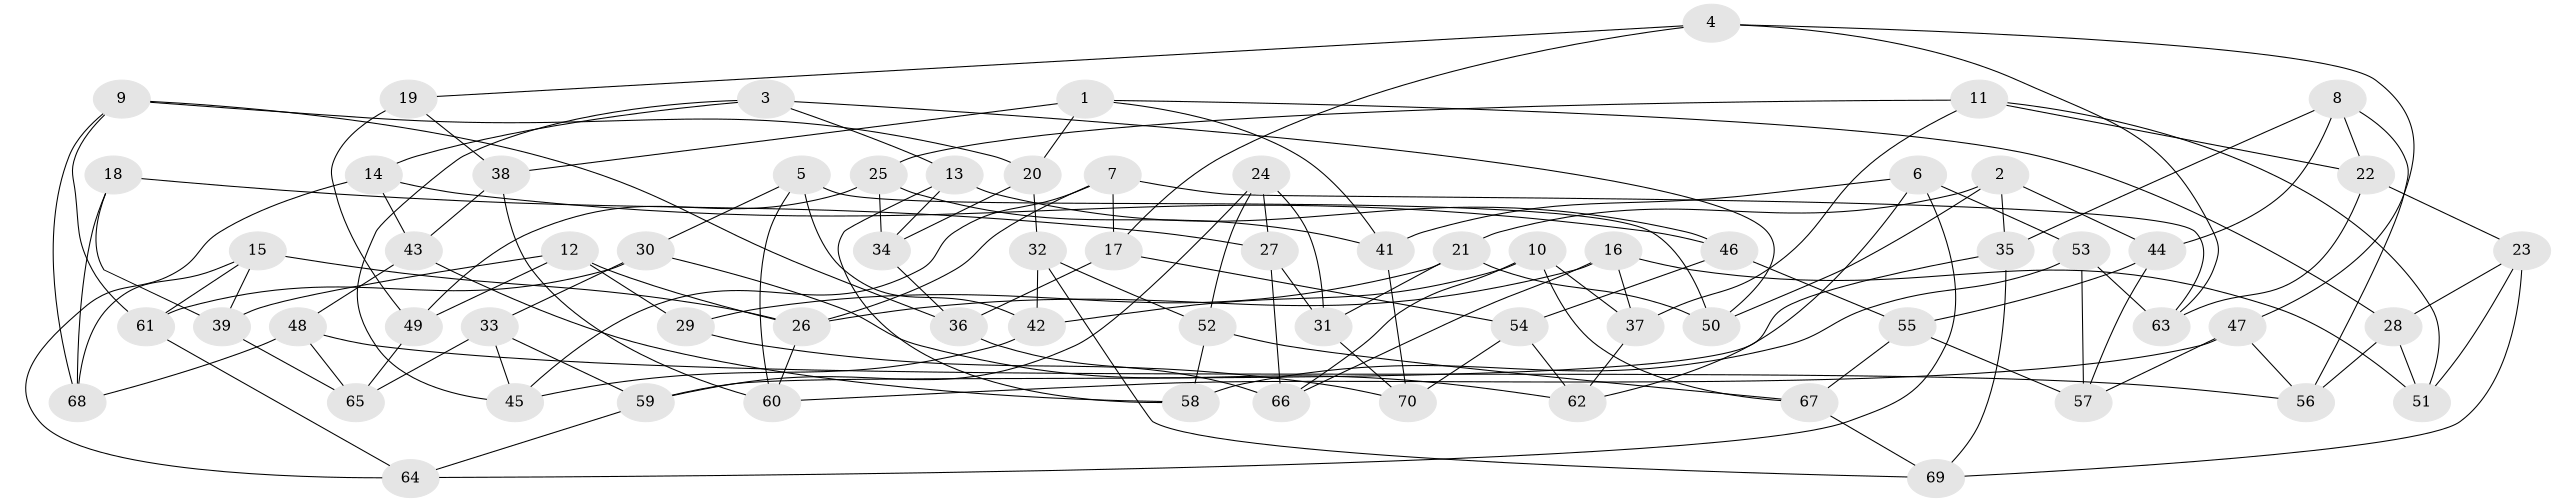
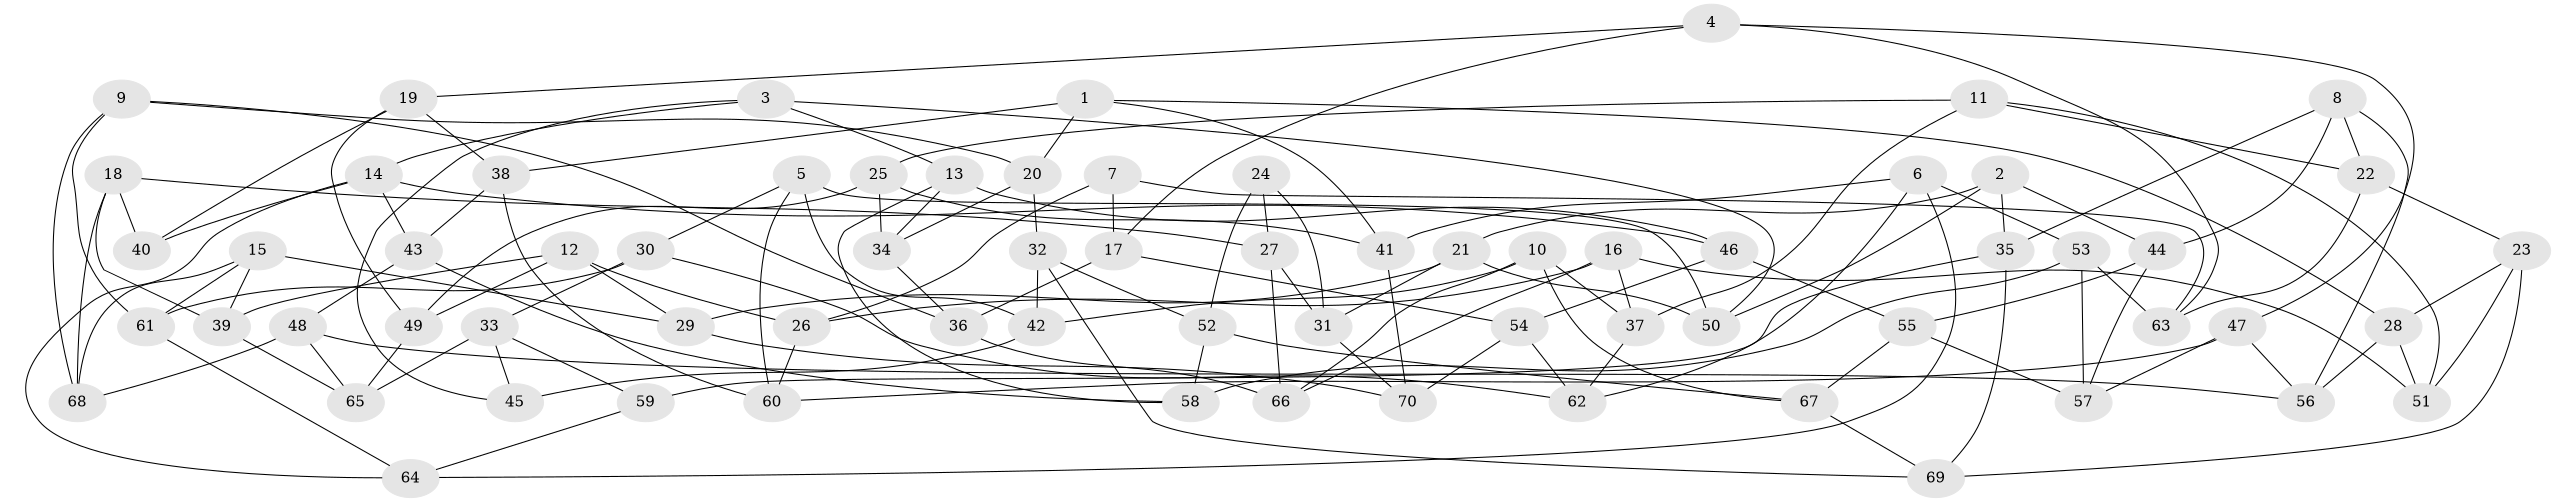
none -> (142, 251)
(593, 290) -> (444, 284)
(827, 294) -> none
(1067, 349) -> none
